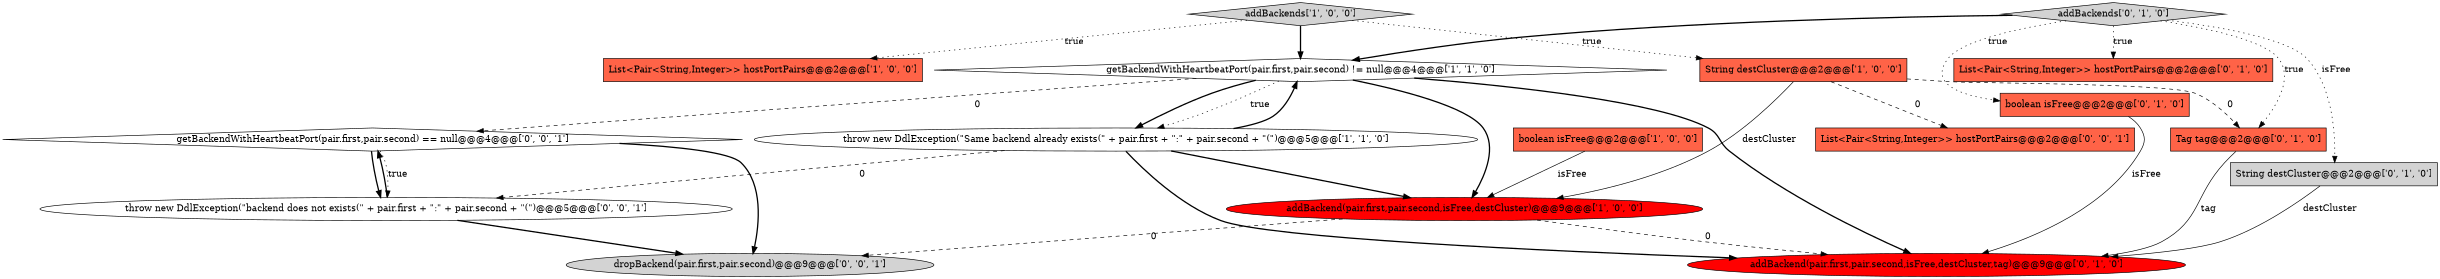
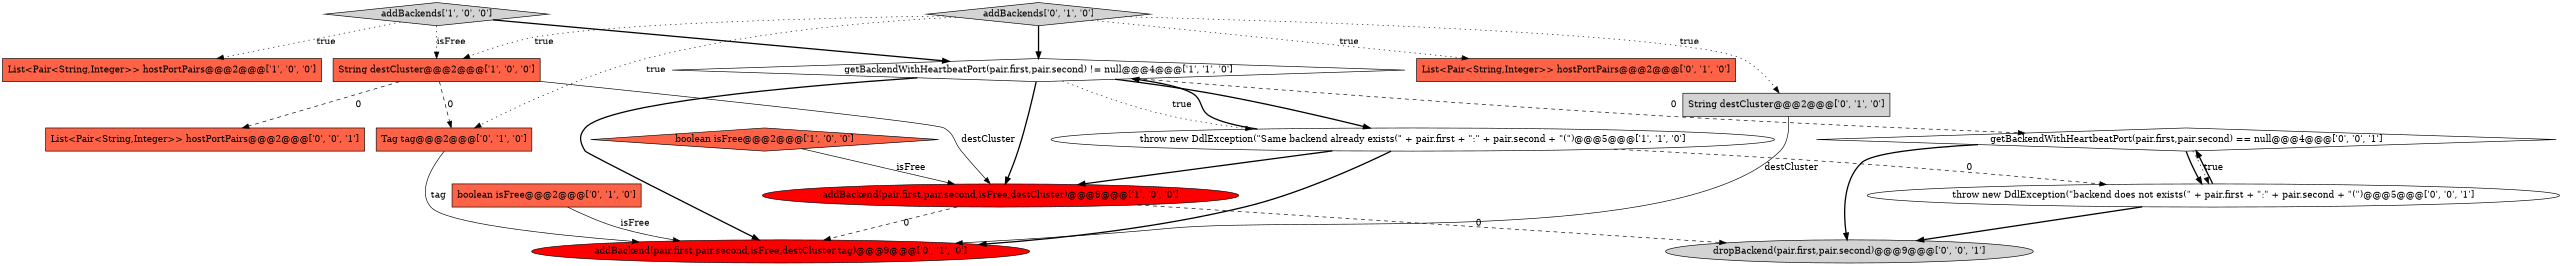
(1592, 42) -> (451, 42)
(1968, 45) -> (705, 23)
(2336, 70) -> (1690, 42)
(1608, 140) -> (765, 140)
